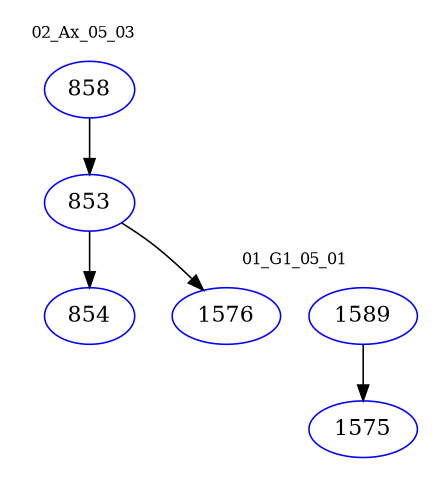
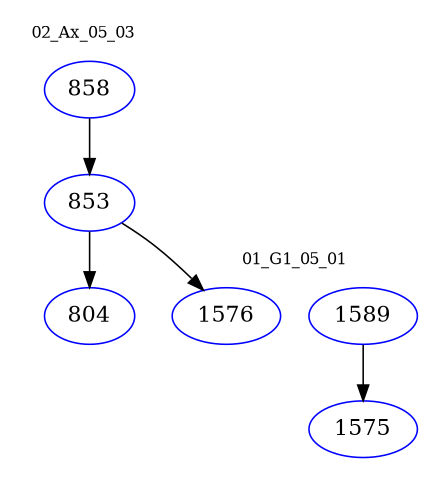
(90, 316) -> (90, 316)
